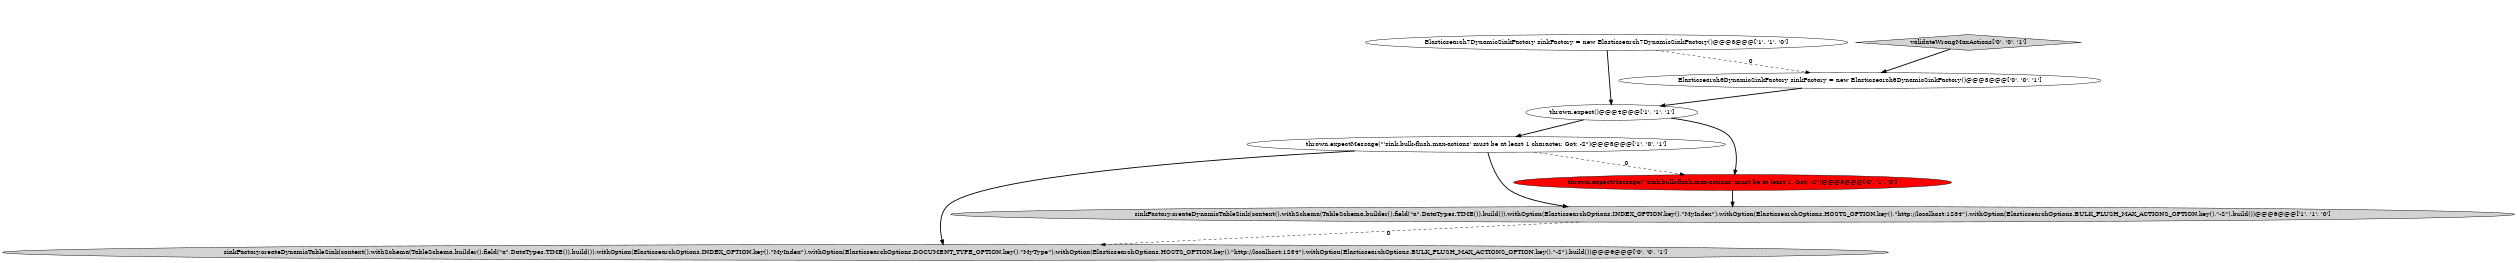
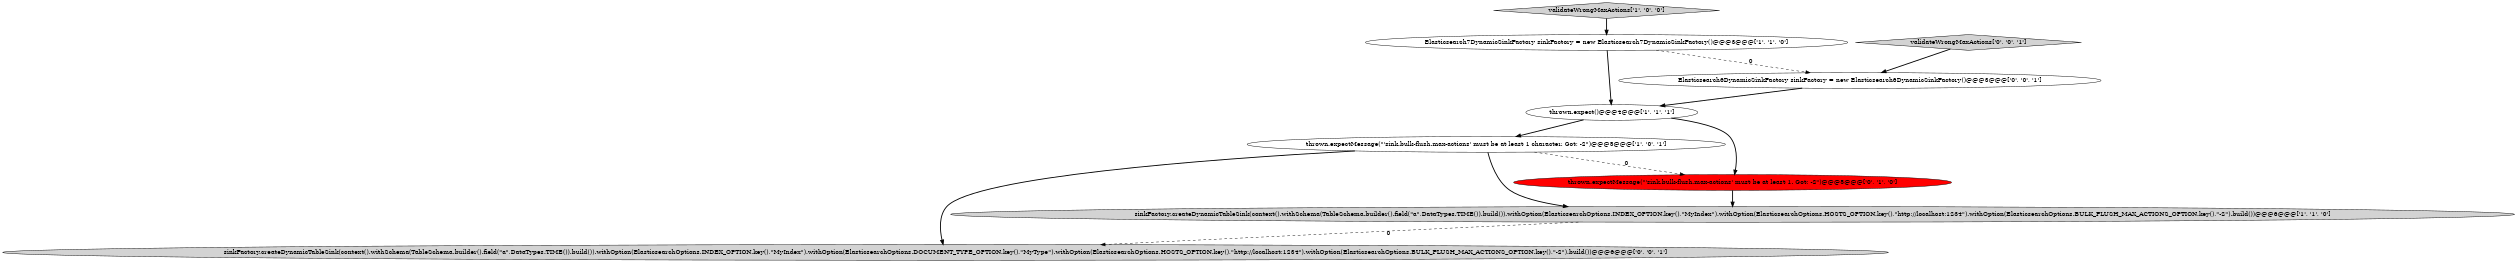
none -> (1607, 10)
